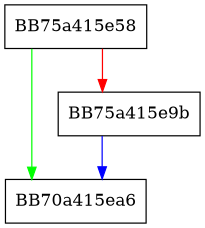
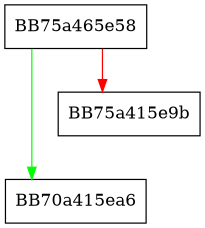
(76, 27) -> (76, 27)
(102, 151) -> none
